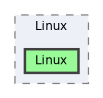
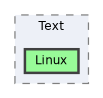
(52, 27) -> (52, 27)
